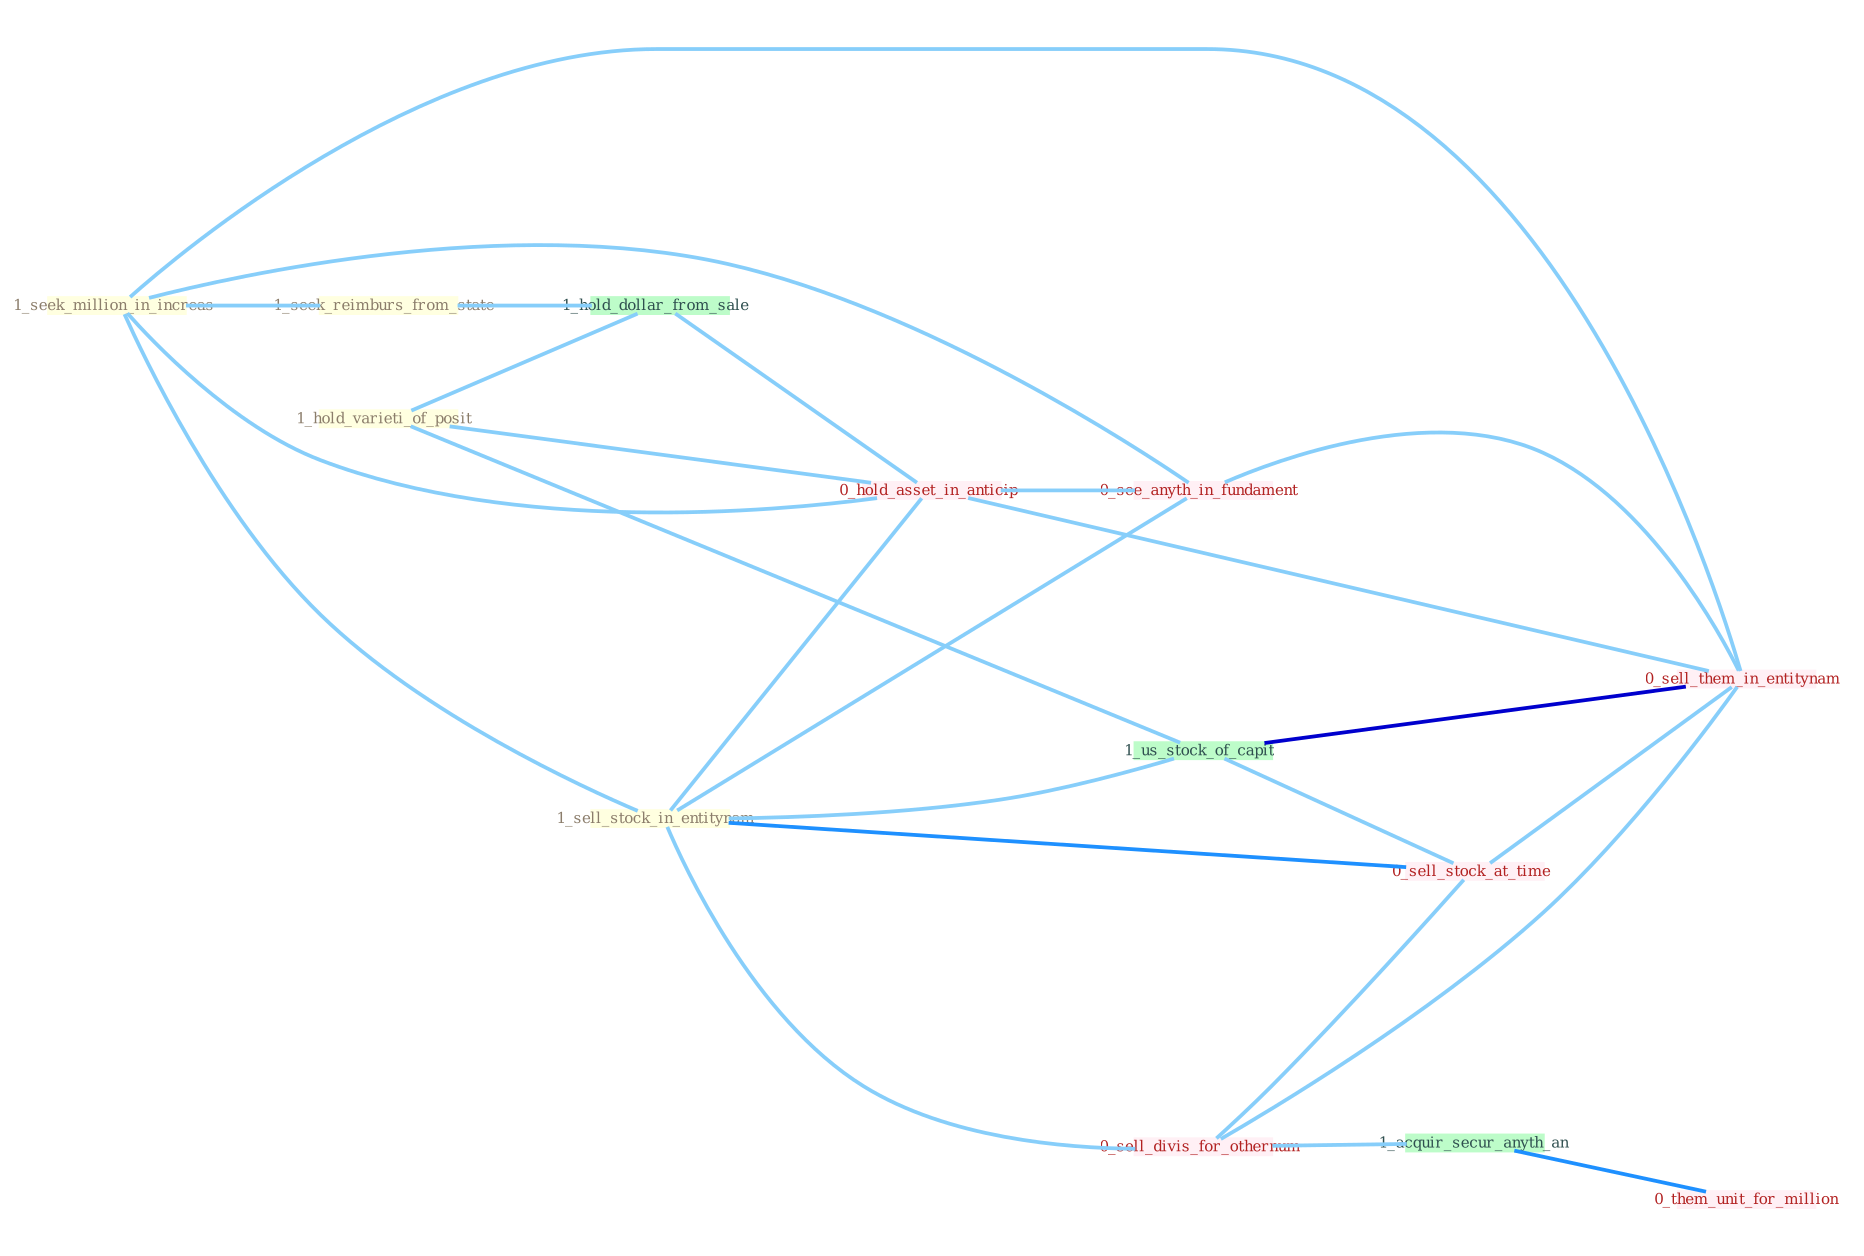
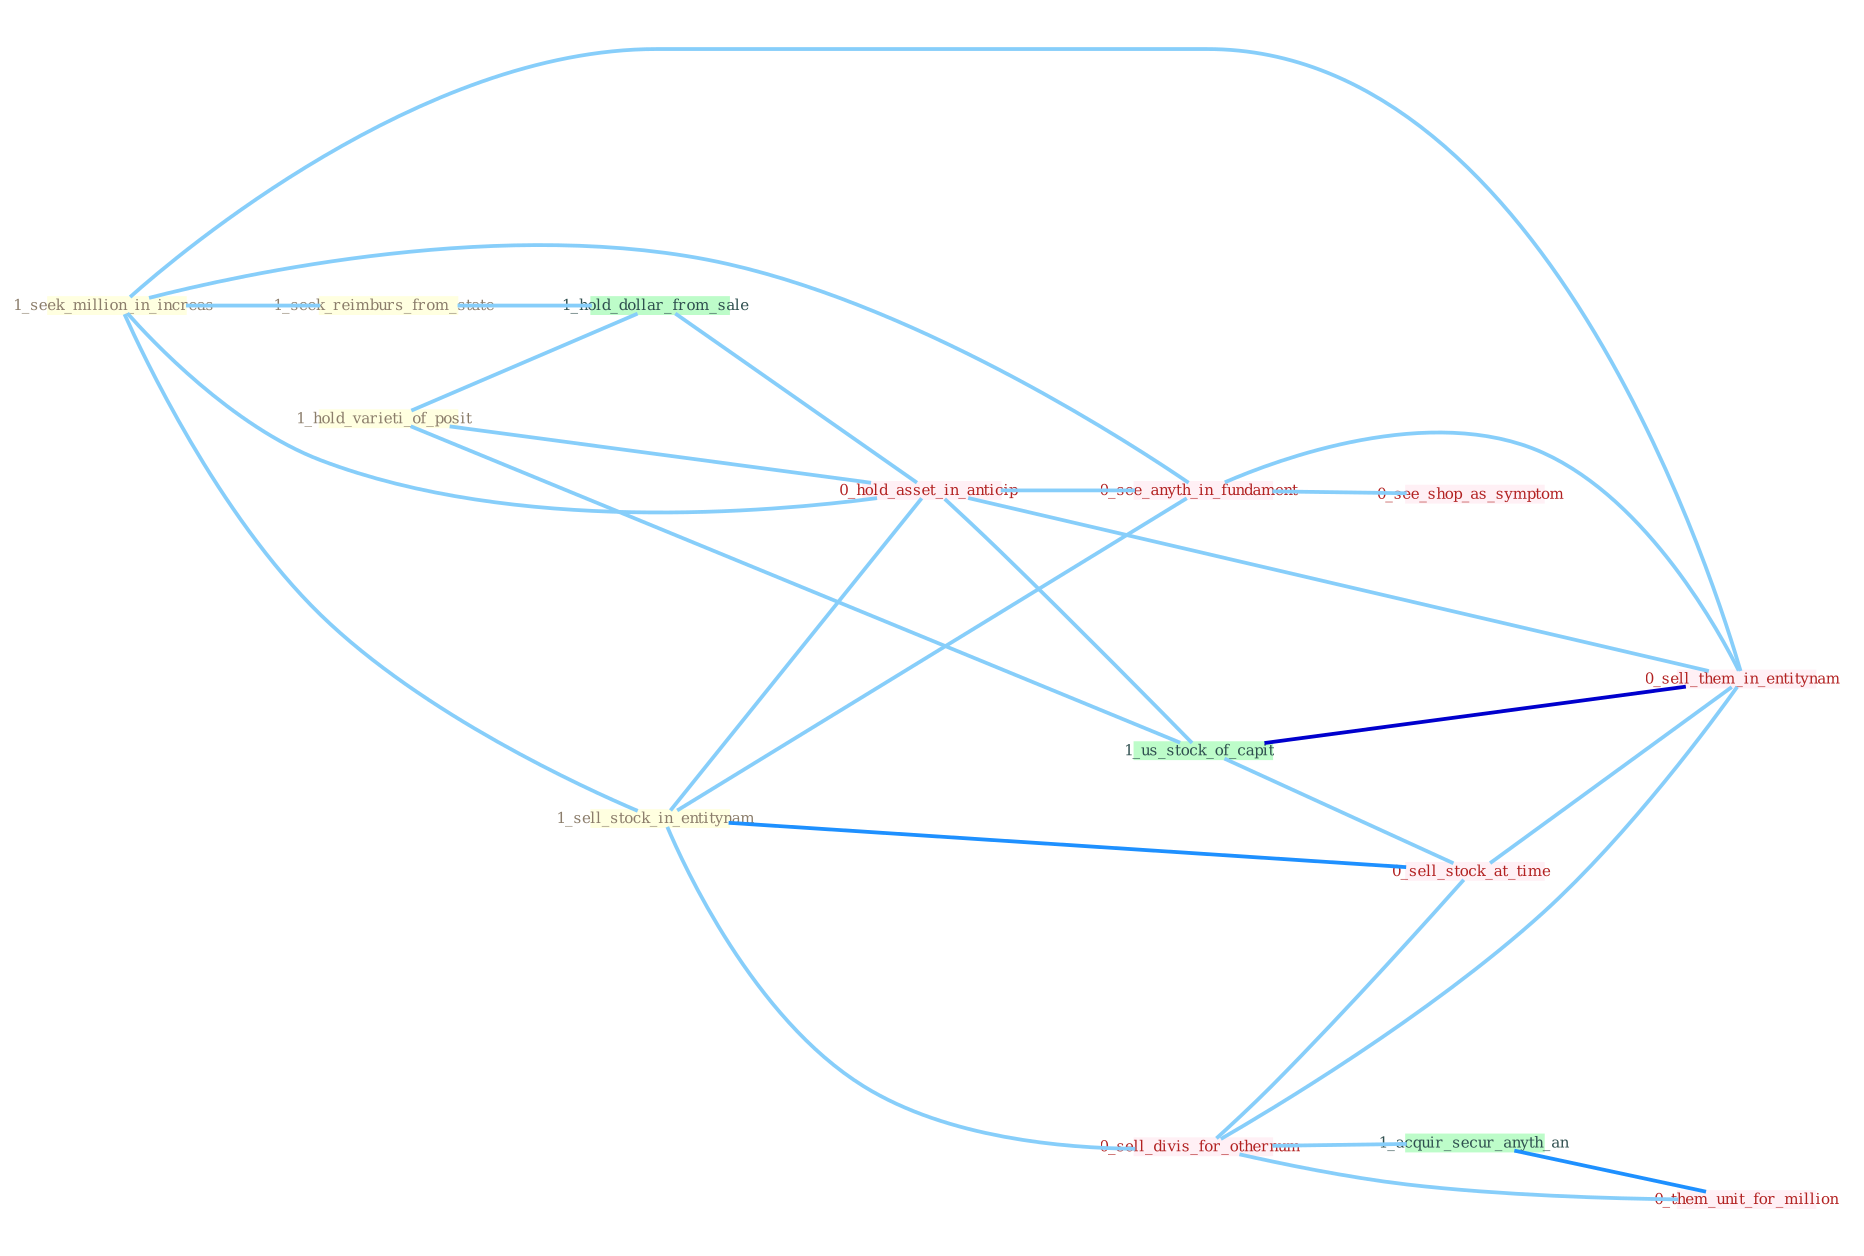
none -> (1475, 494)
(954, 806) -> (1070, 620)
none -> (1457, 1189)
